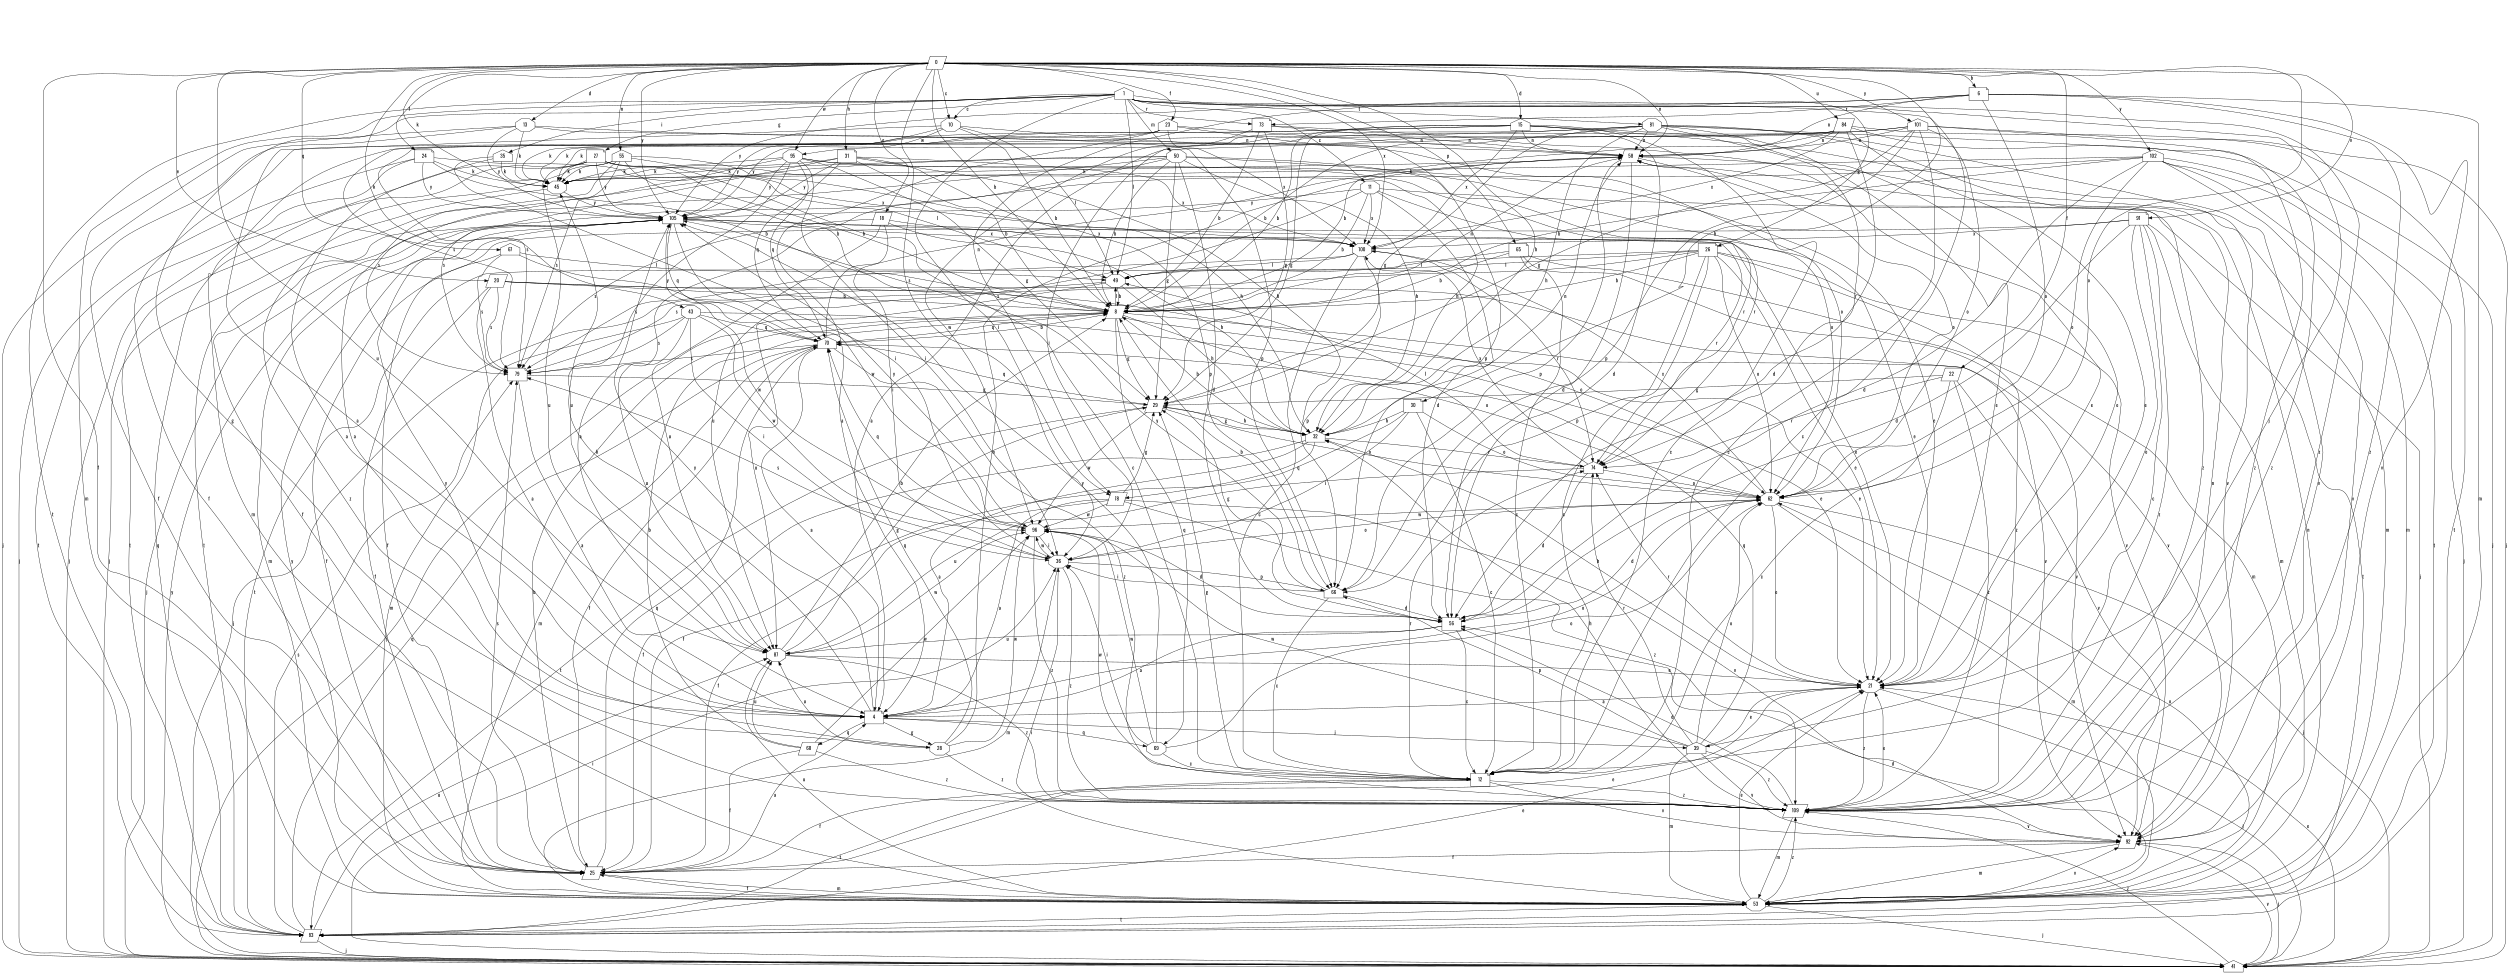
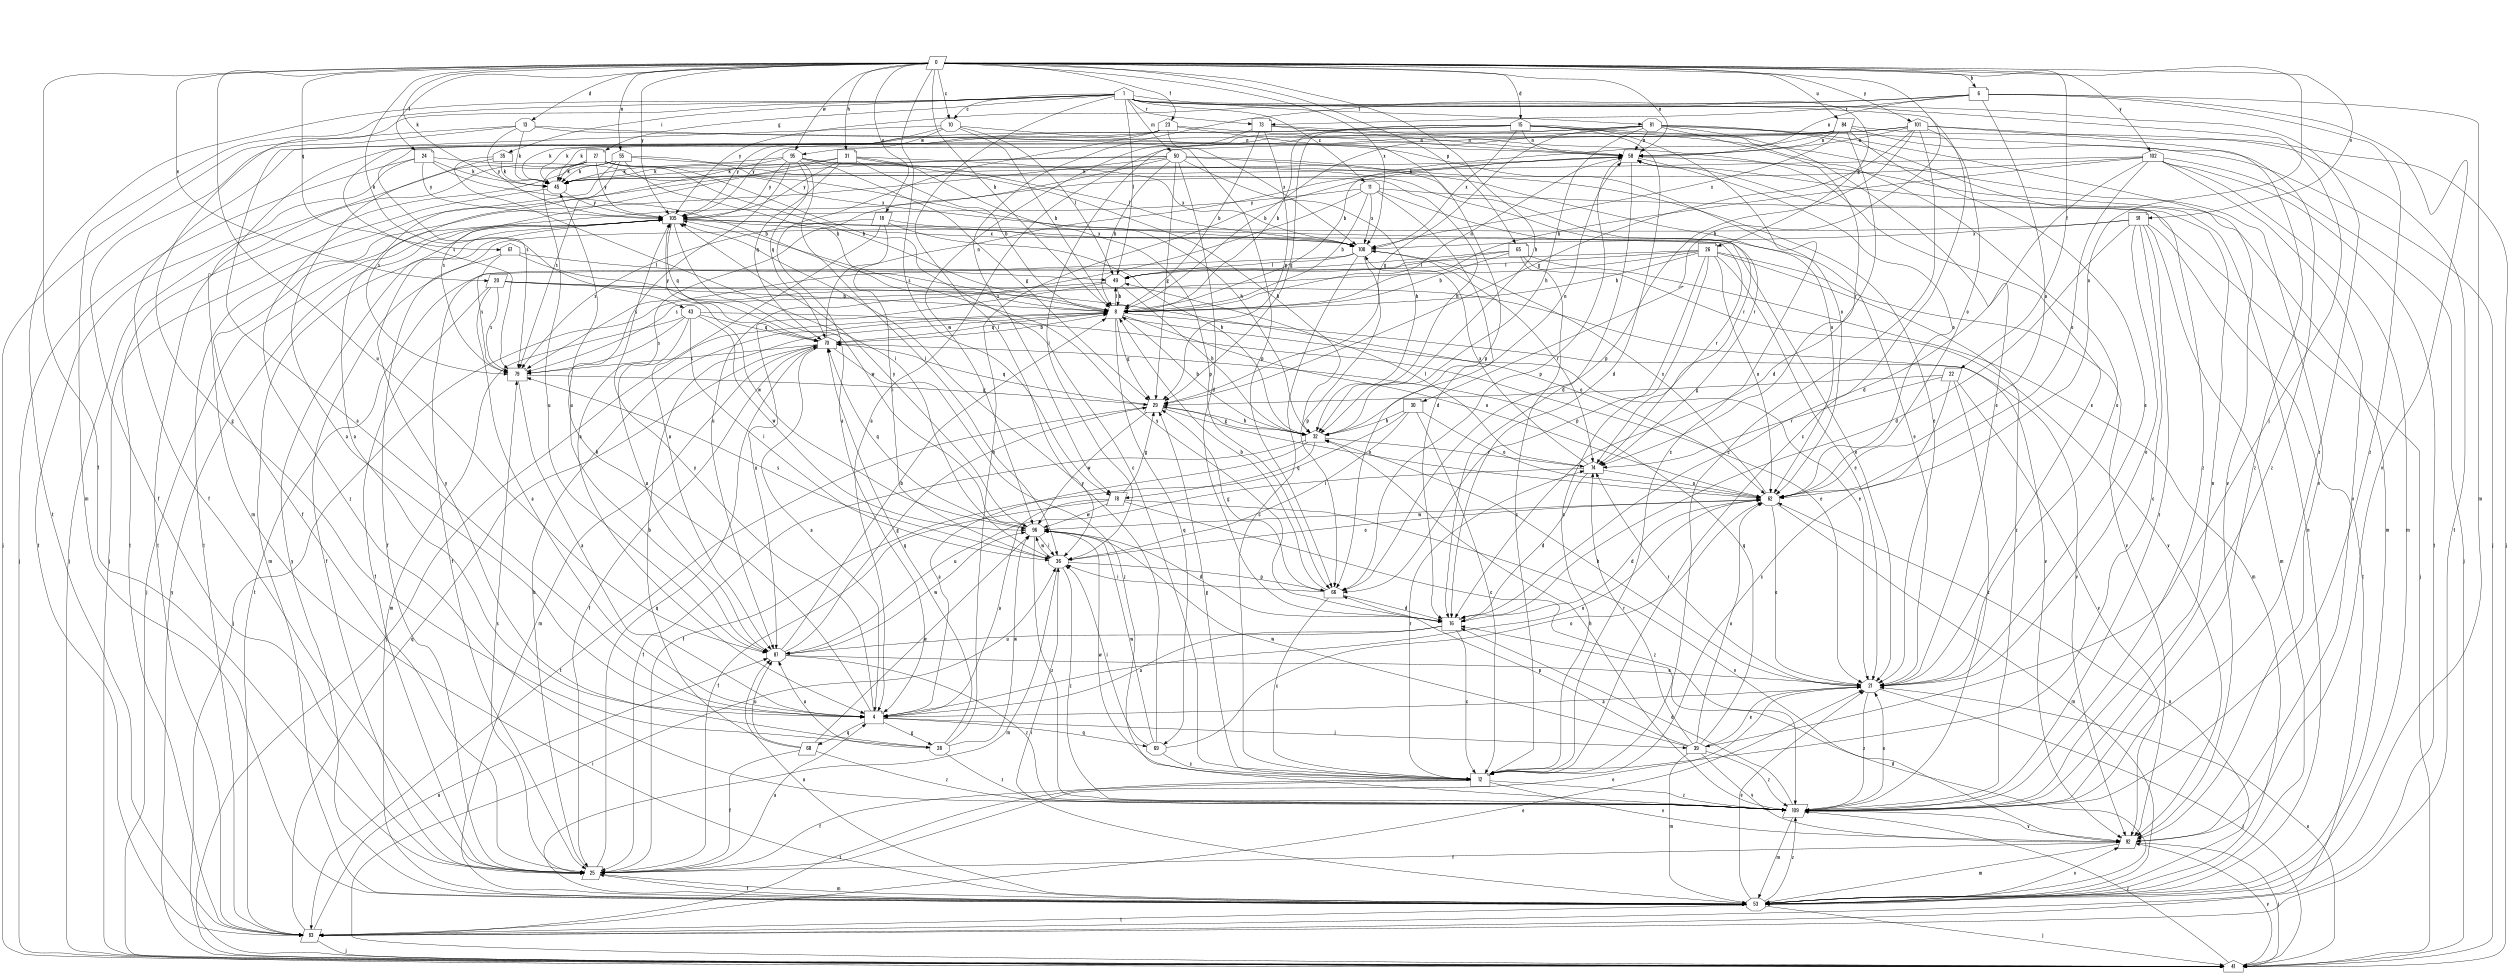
(832, 204) -> (1012, 180)
none -> (446, 316)
(158, 546) -> (158, 546)
(320, 617) -> none
(1452, 624) -> (1452, 624)
(2212, 652) -> none
